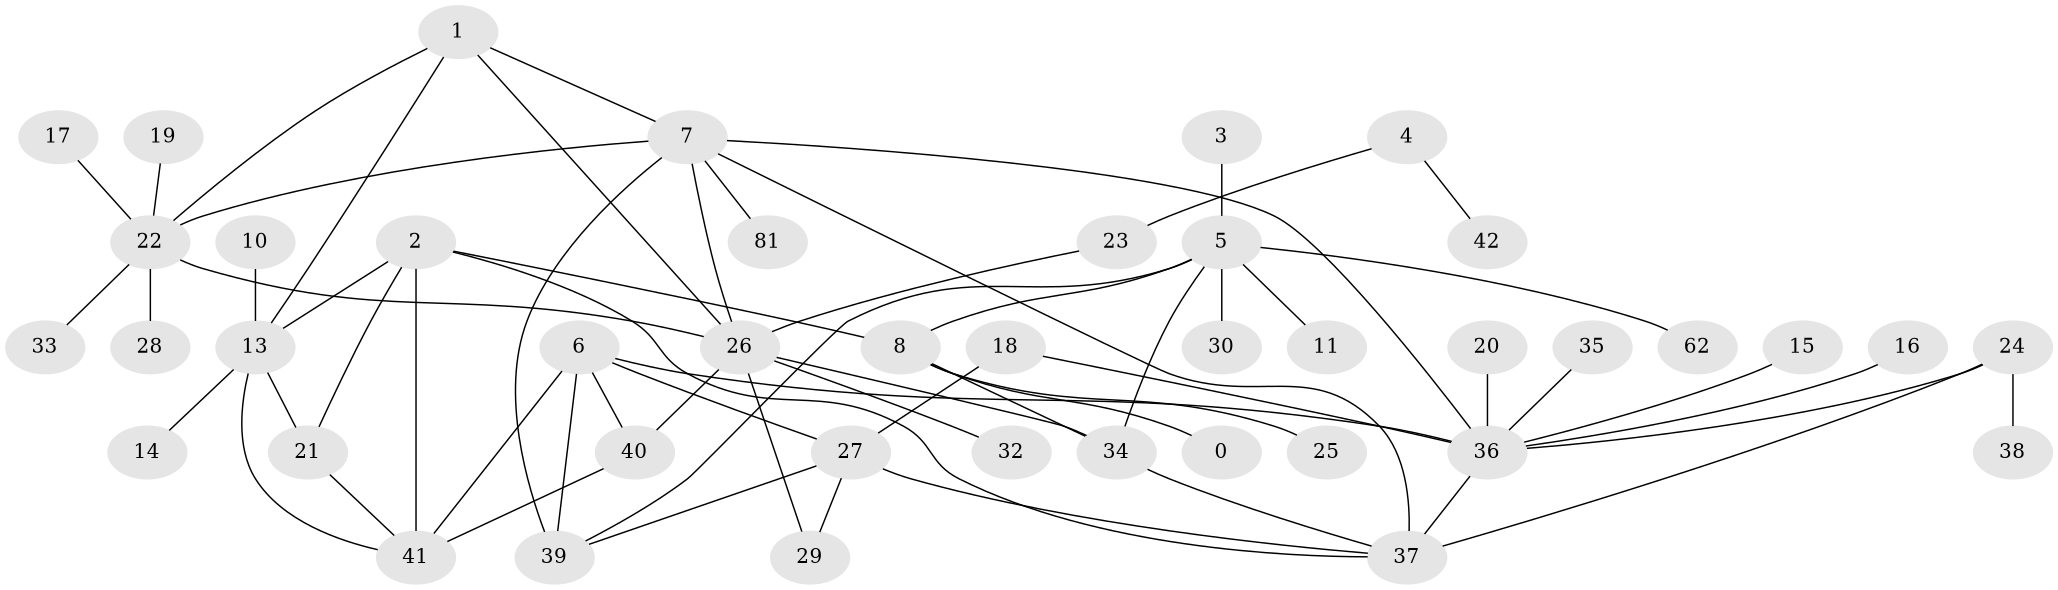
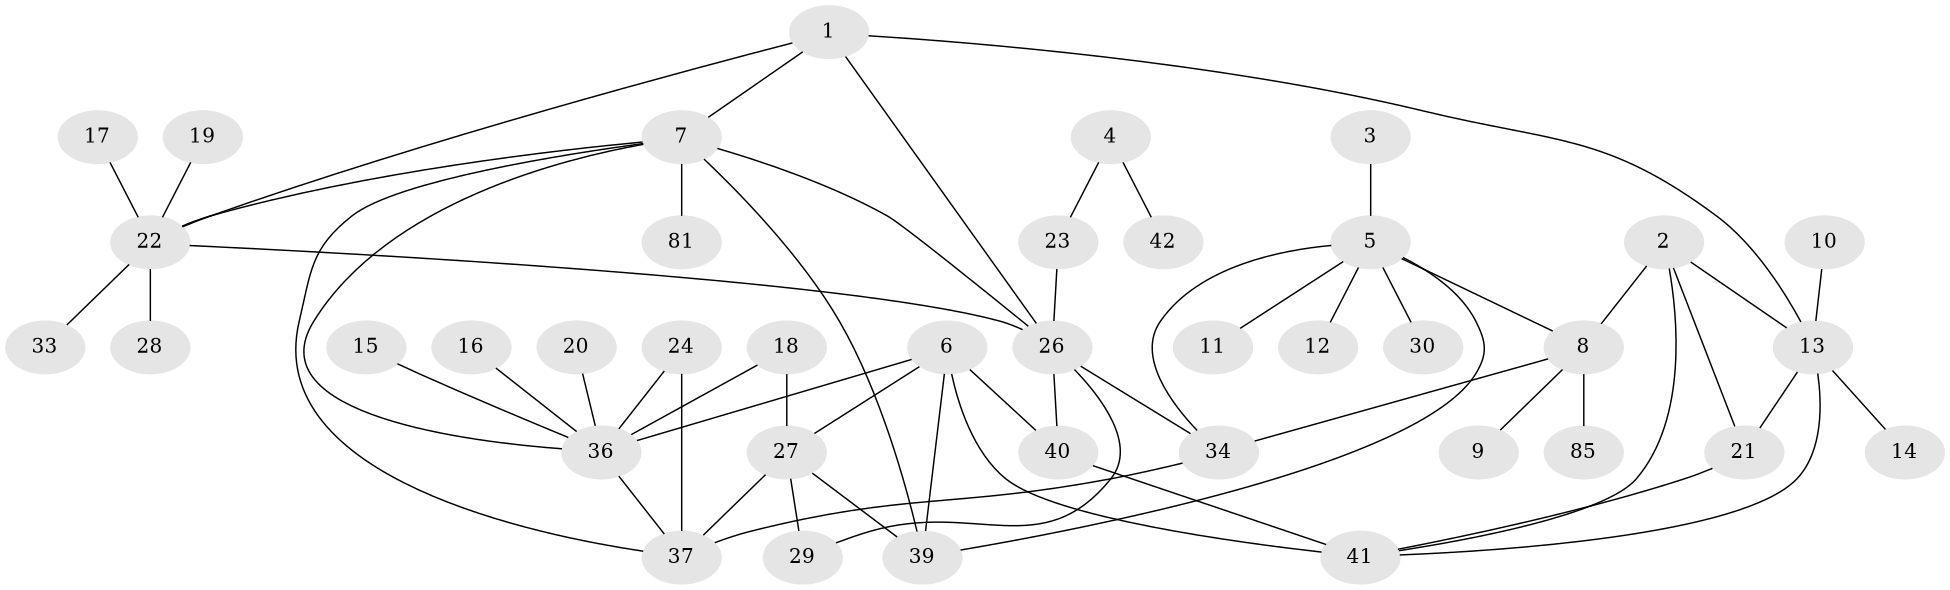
(1593, 347) -> none
(1698, 347) -> (1318, 347)
(904, 427) -> none
(1012, 453) -> none
(1222, 453) -> (1479, 453)
(1327, 453) -> (1584, 453)
(2013, 453) -> none
